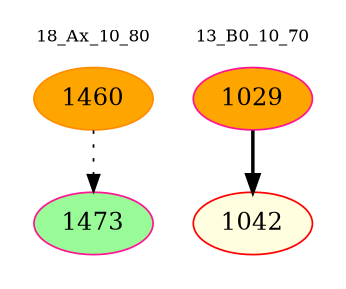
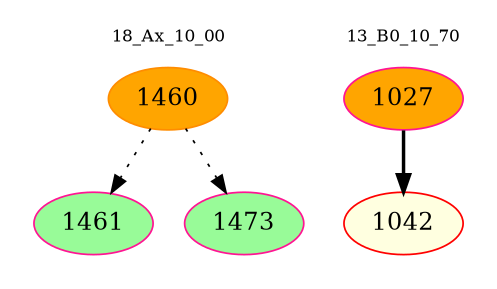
(94, 37) -> (169, 37)
(253, 99) -> (404, 99)
none -> (94, 223)
